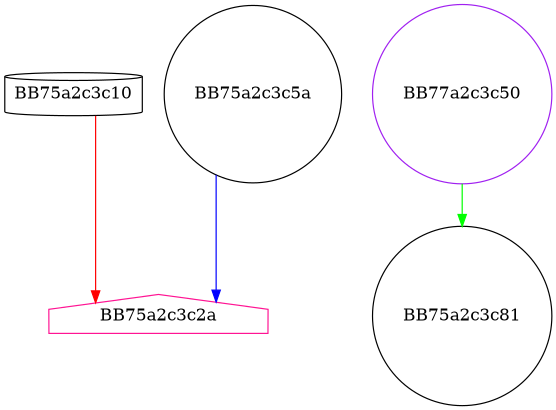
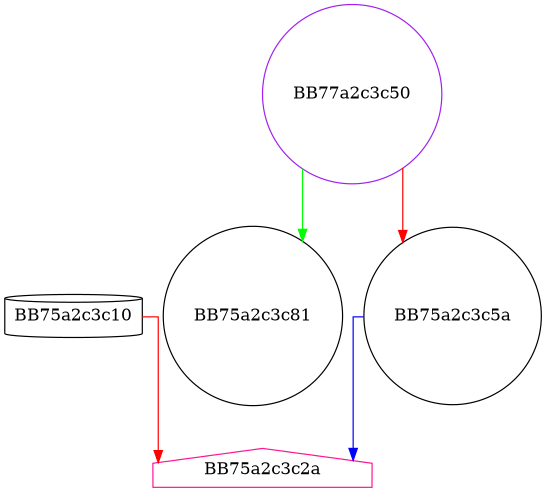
none -> (403, 199)
